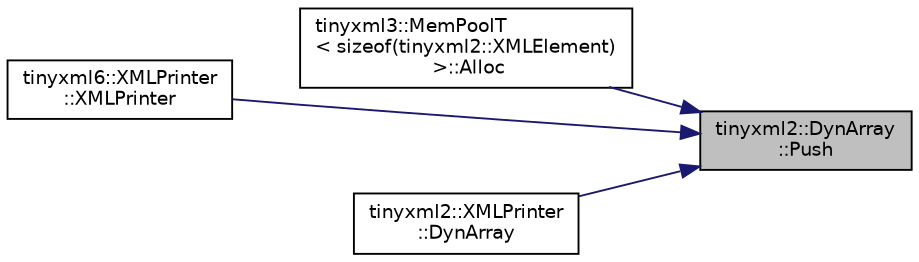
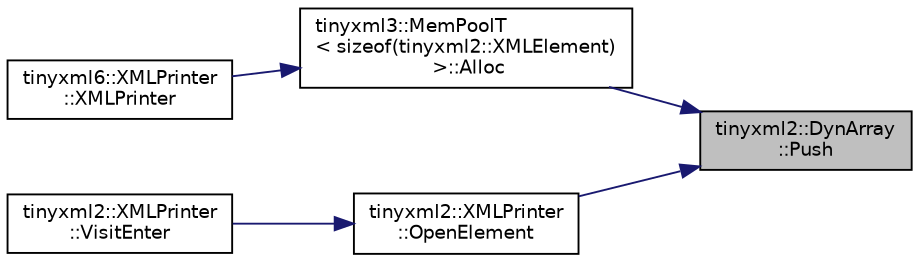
(457, 117) -> (257, 73)
none -> (120, 224)
(466, 224) -> (466, 224)
